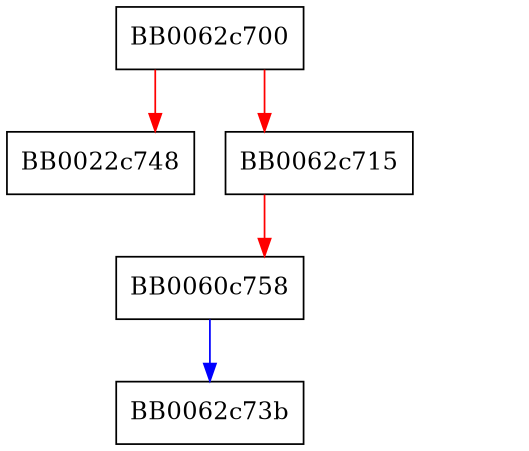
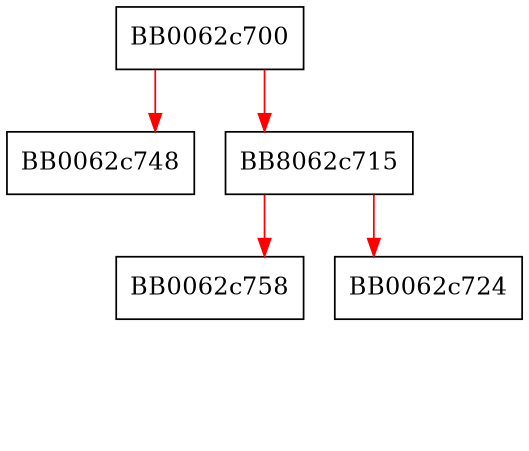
(101, 163) -> (101, 163)
(319, 163) -> (319, 163)
(210, 288) -> (210, 288)
none -> (428, 288)
(210, 413) -> none
